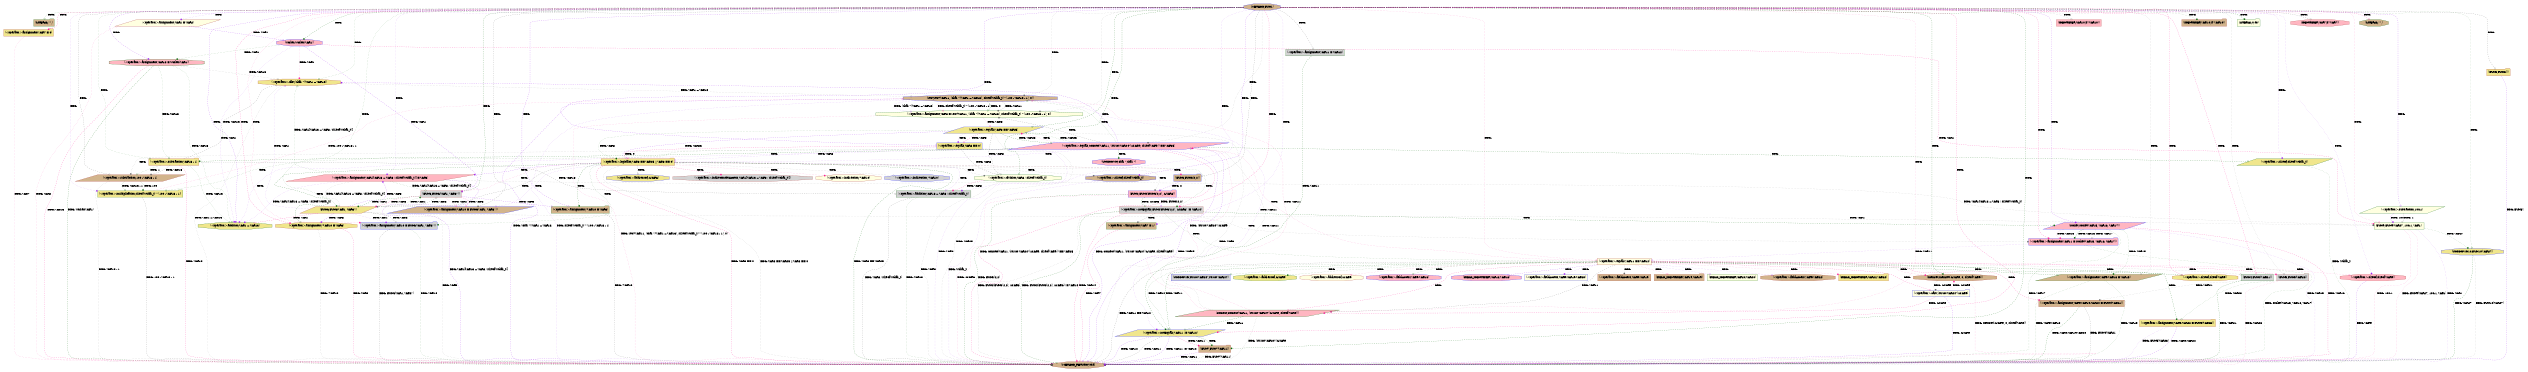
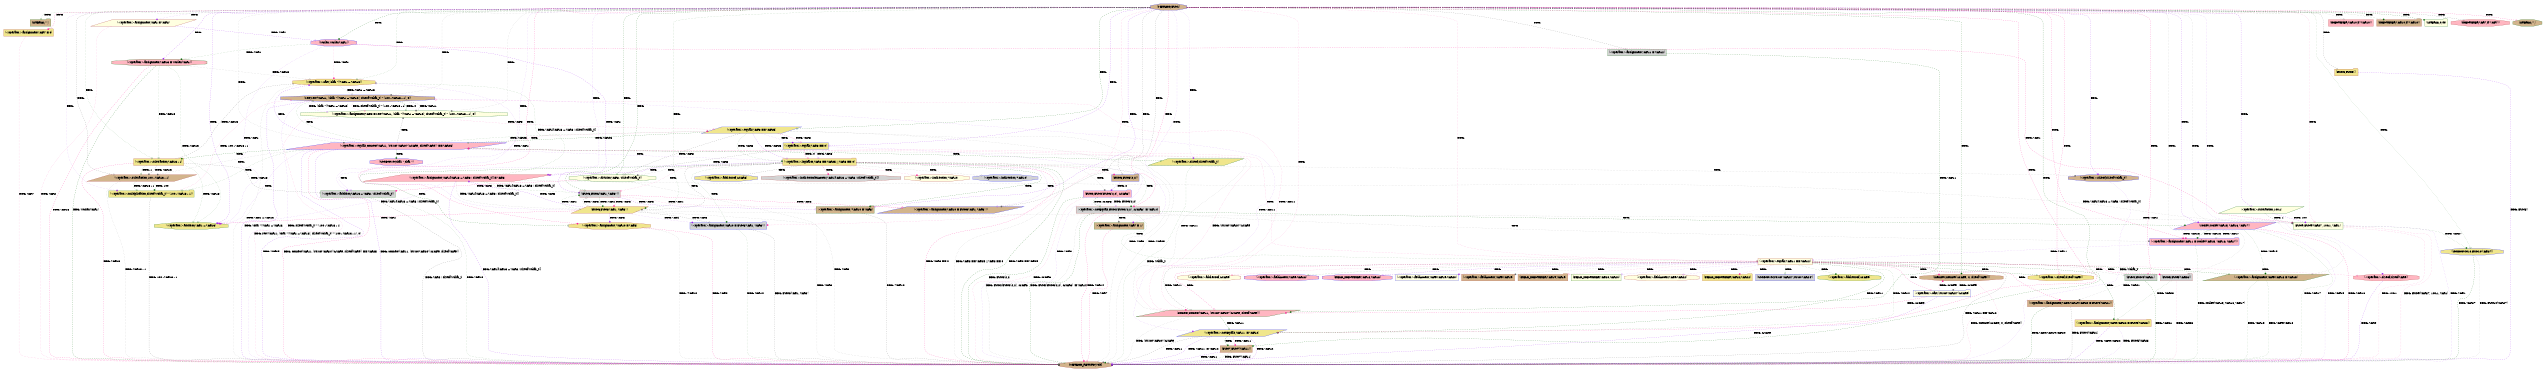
(1273, 233) -> (1856, 299)
(1798, 278) -> (1662, 278)
